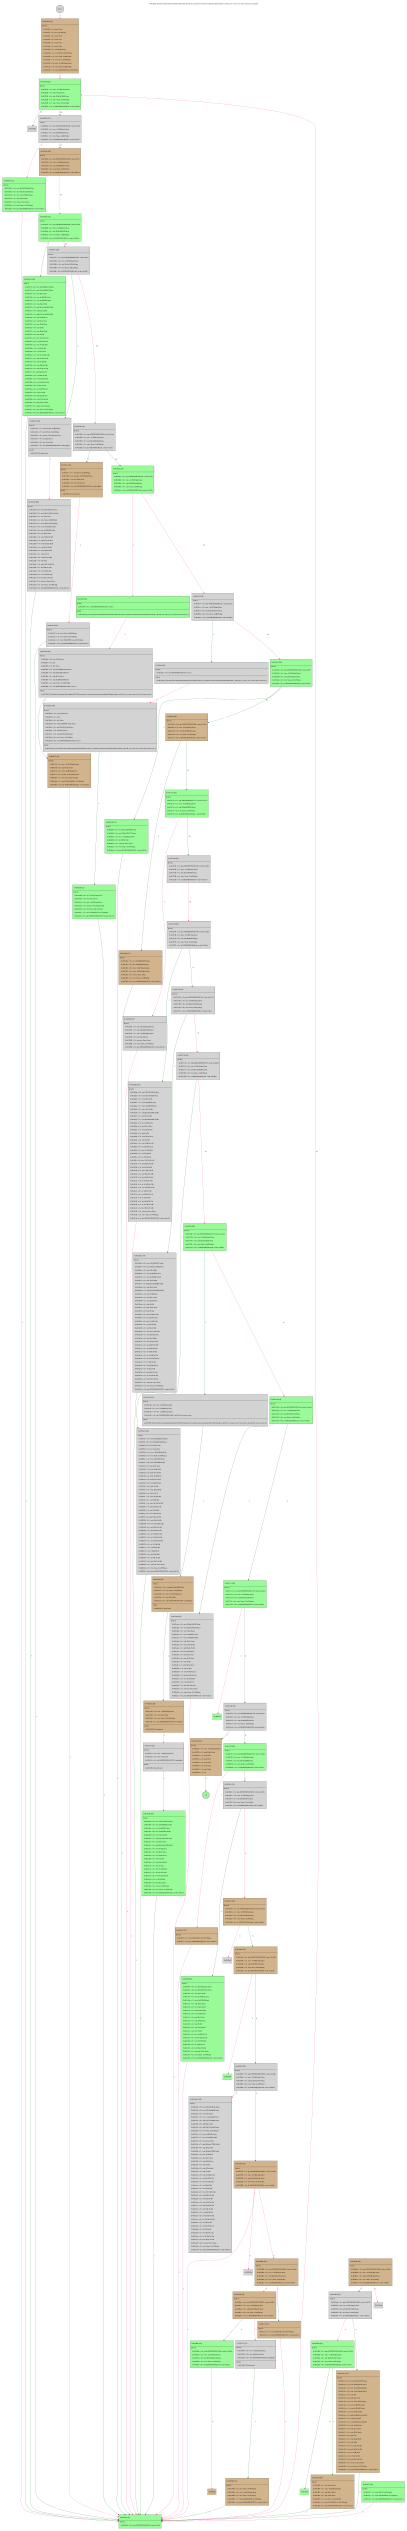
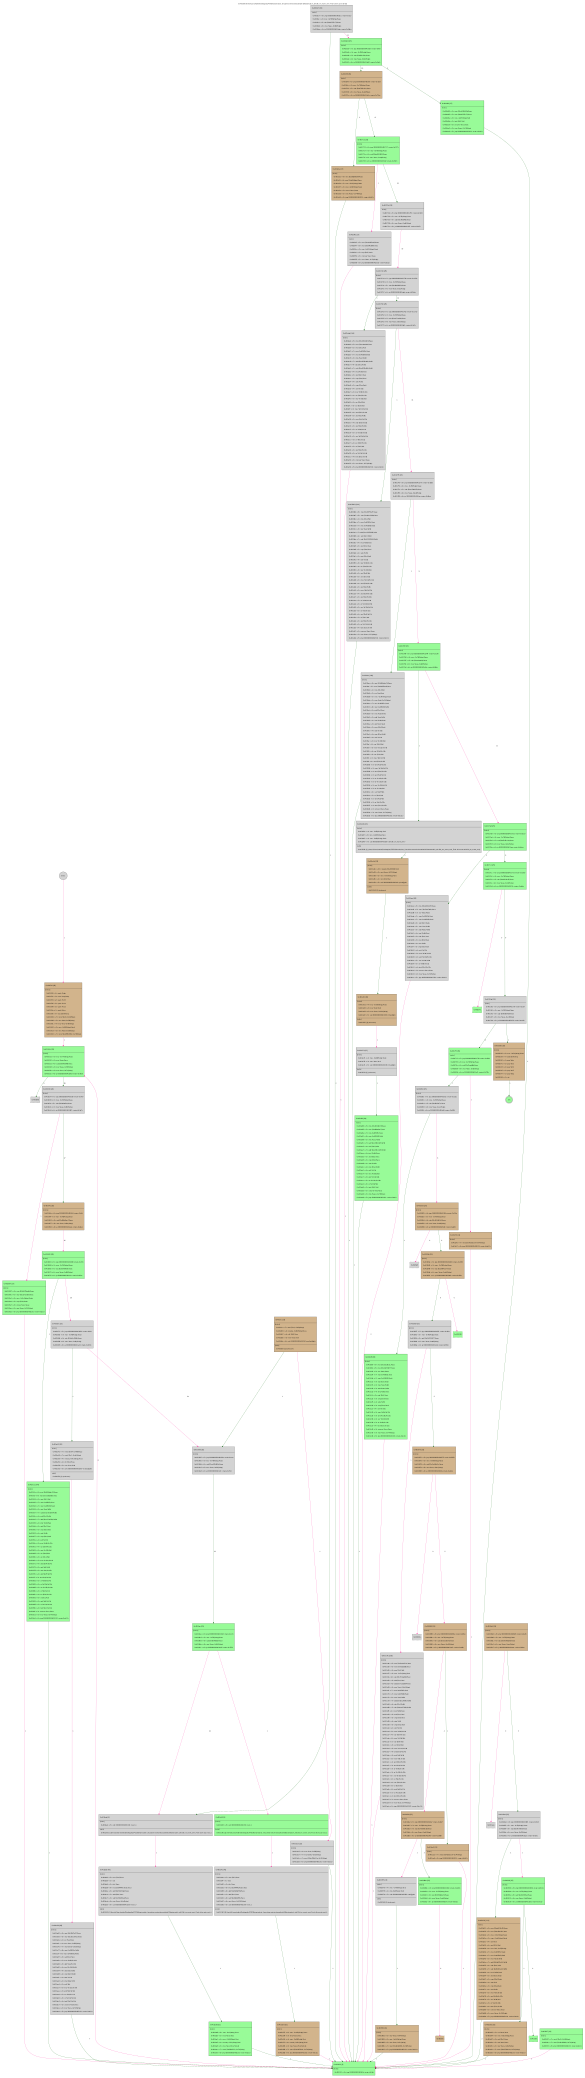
(89, 456) -> (253, 1399)
(173, 543) -> (184, 1732)
(187, 2342) -> (372, 1928)
